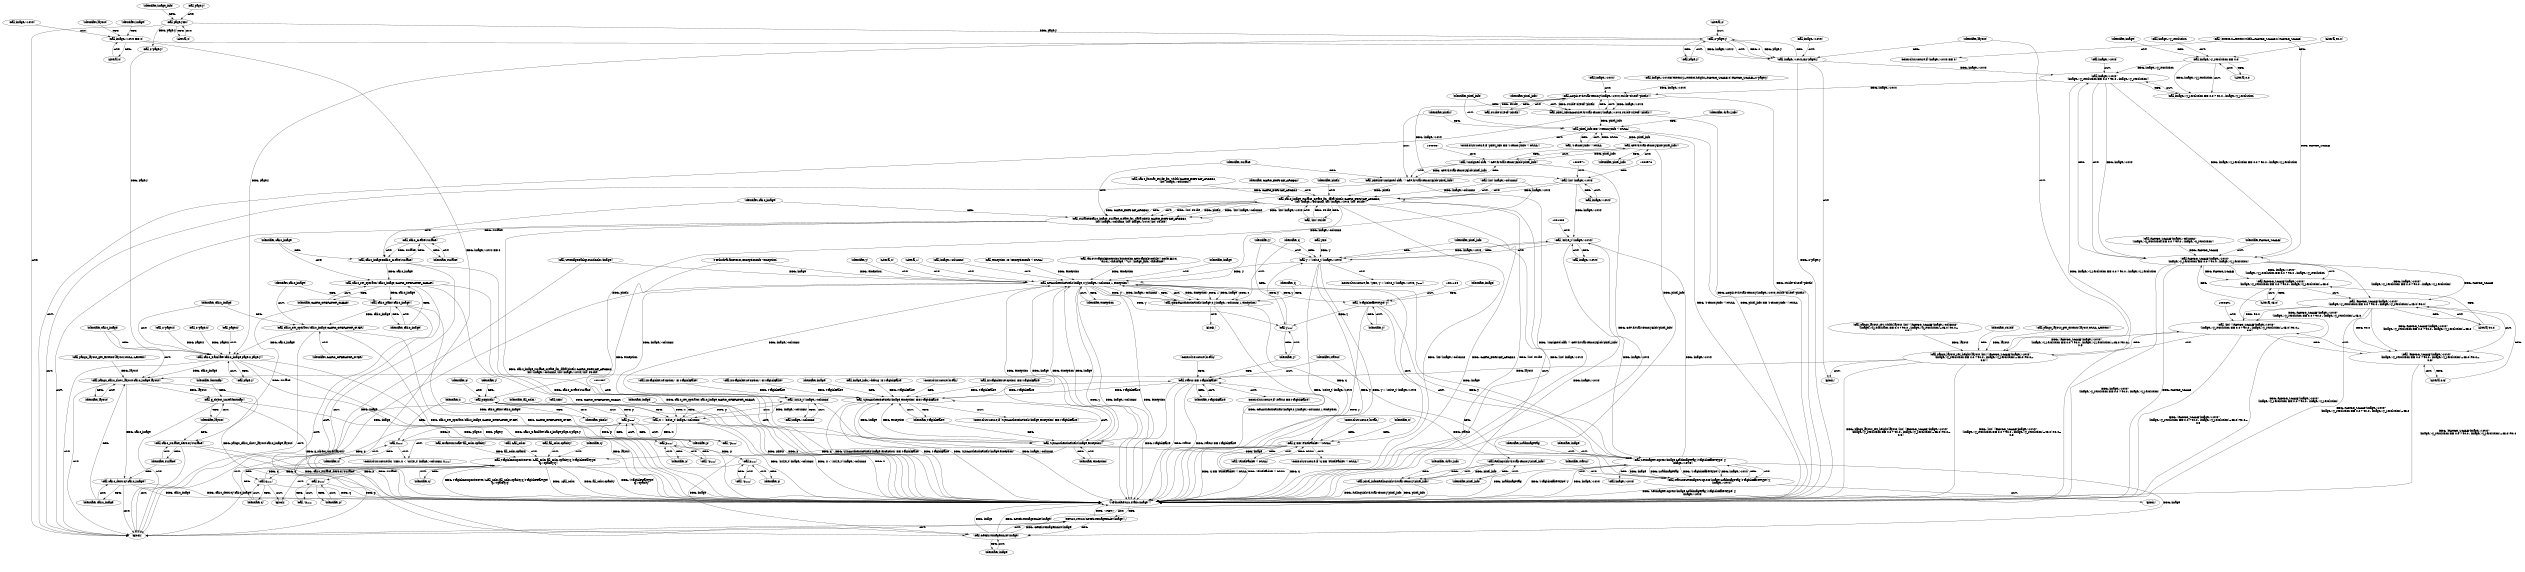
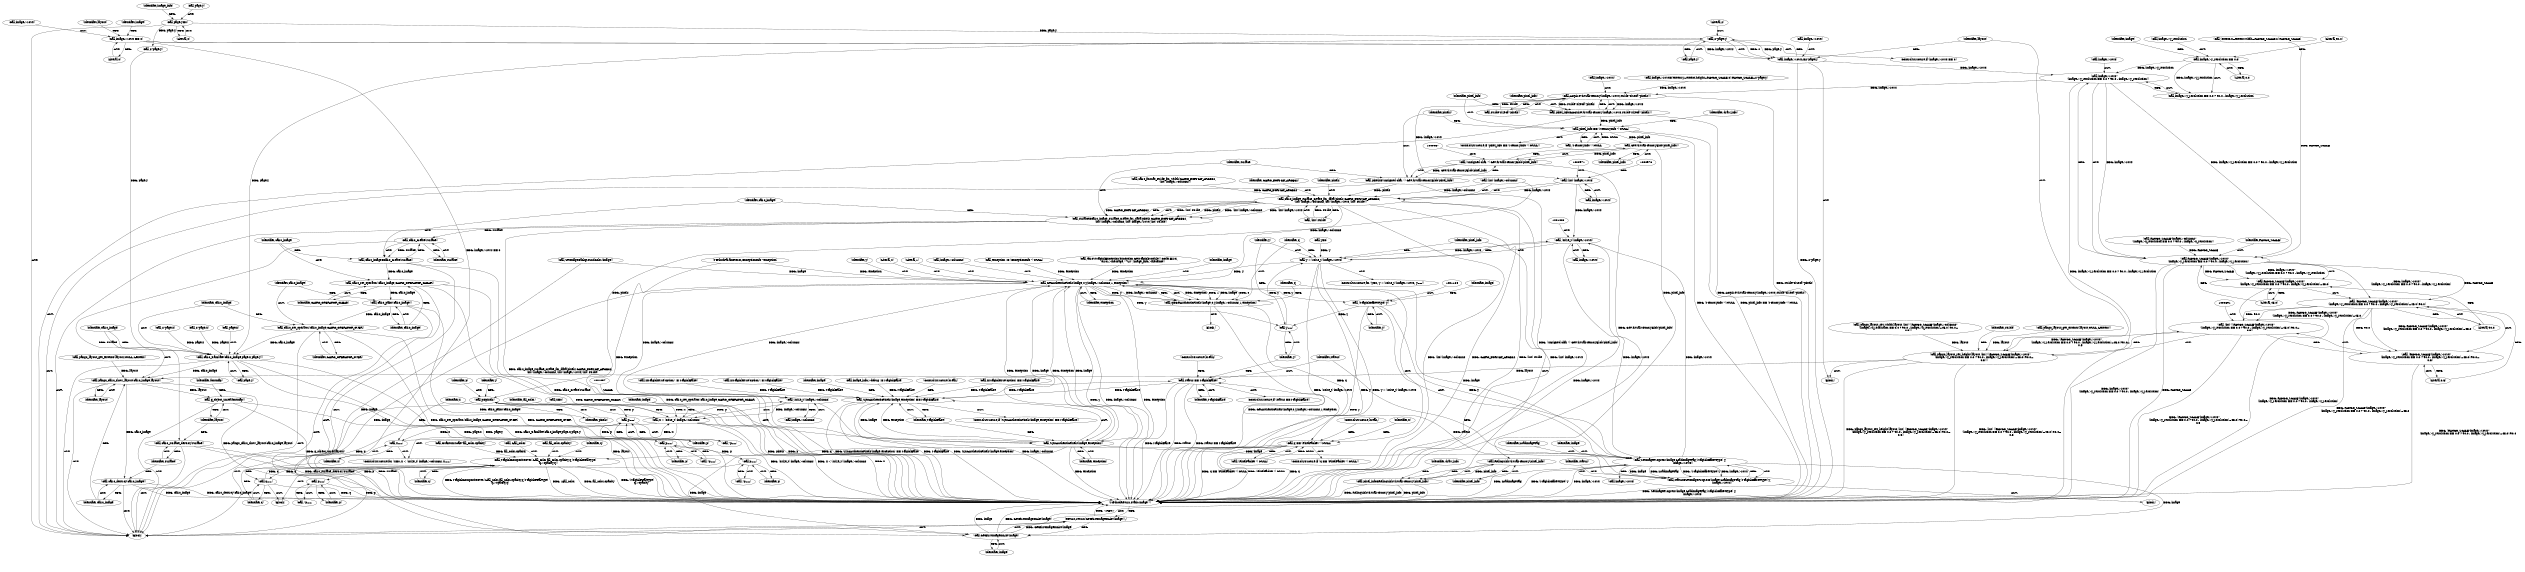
(2089, 49) -> (1021, 43)
none -> (331, 341)
(276, 366) -> (139, 301)
(609, 390) -> (609, 390)
(1455, 472) -> (1455, 472)
none -> (1083, 481)
